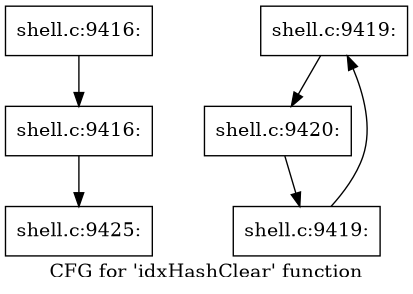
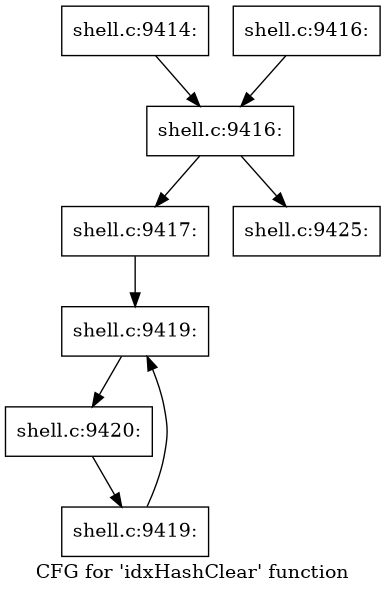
none -> (135, 31)
none -> (135, 231)
